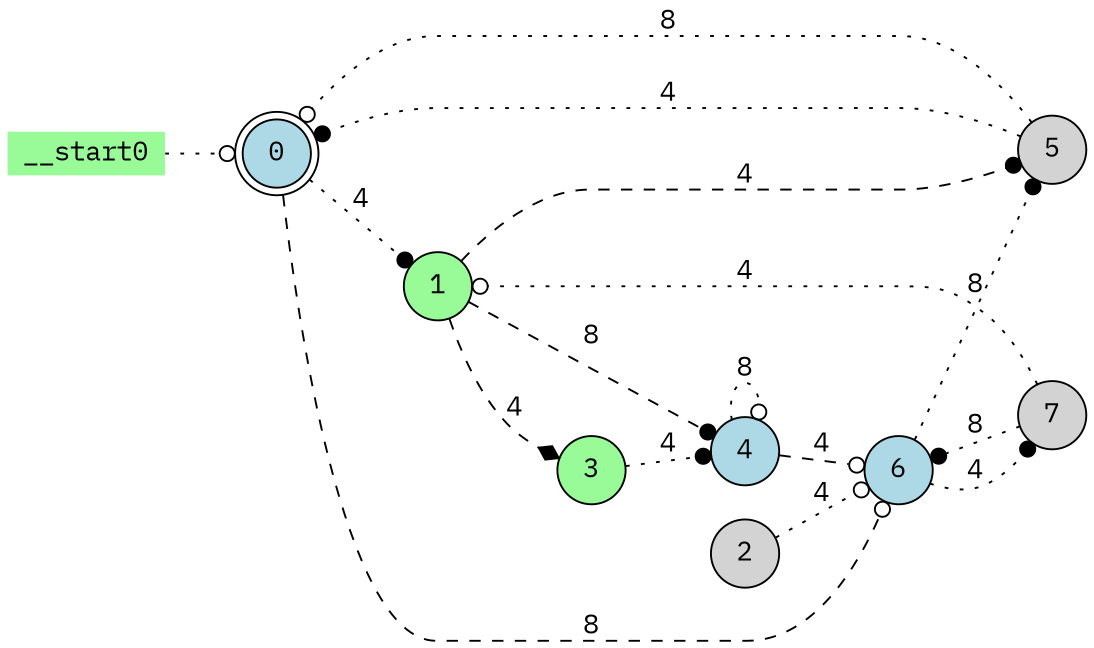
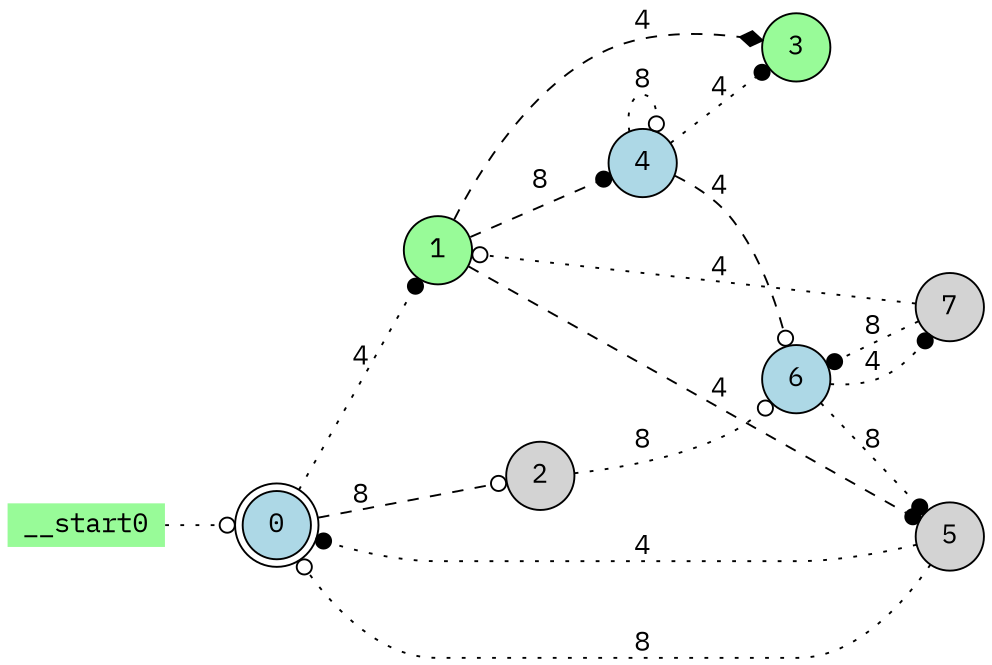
(660, 462) -> (713, 110)
(822, 494) -> (643, 441)
(443, 641) -> (405, 501)
